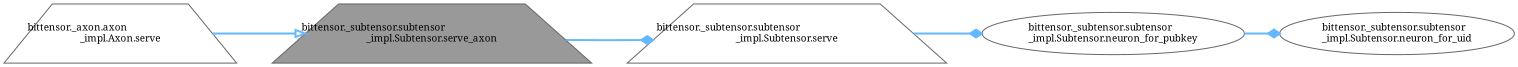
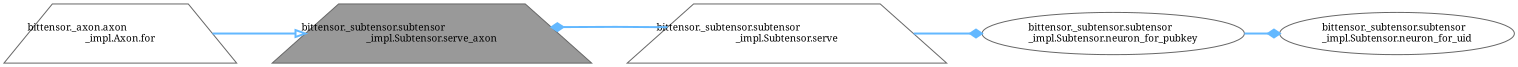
(120, 34) -> (120, 34)
(603, 40) -> (615, 27)
